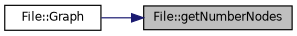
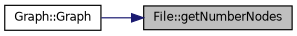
(53, 18) -> (53, 18)
